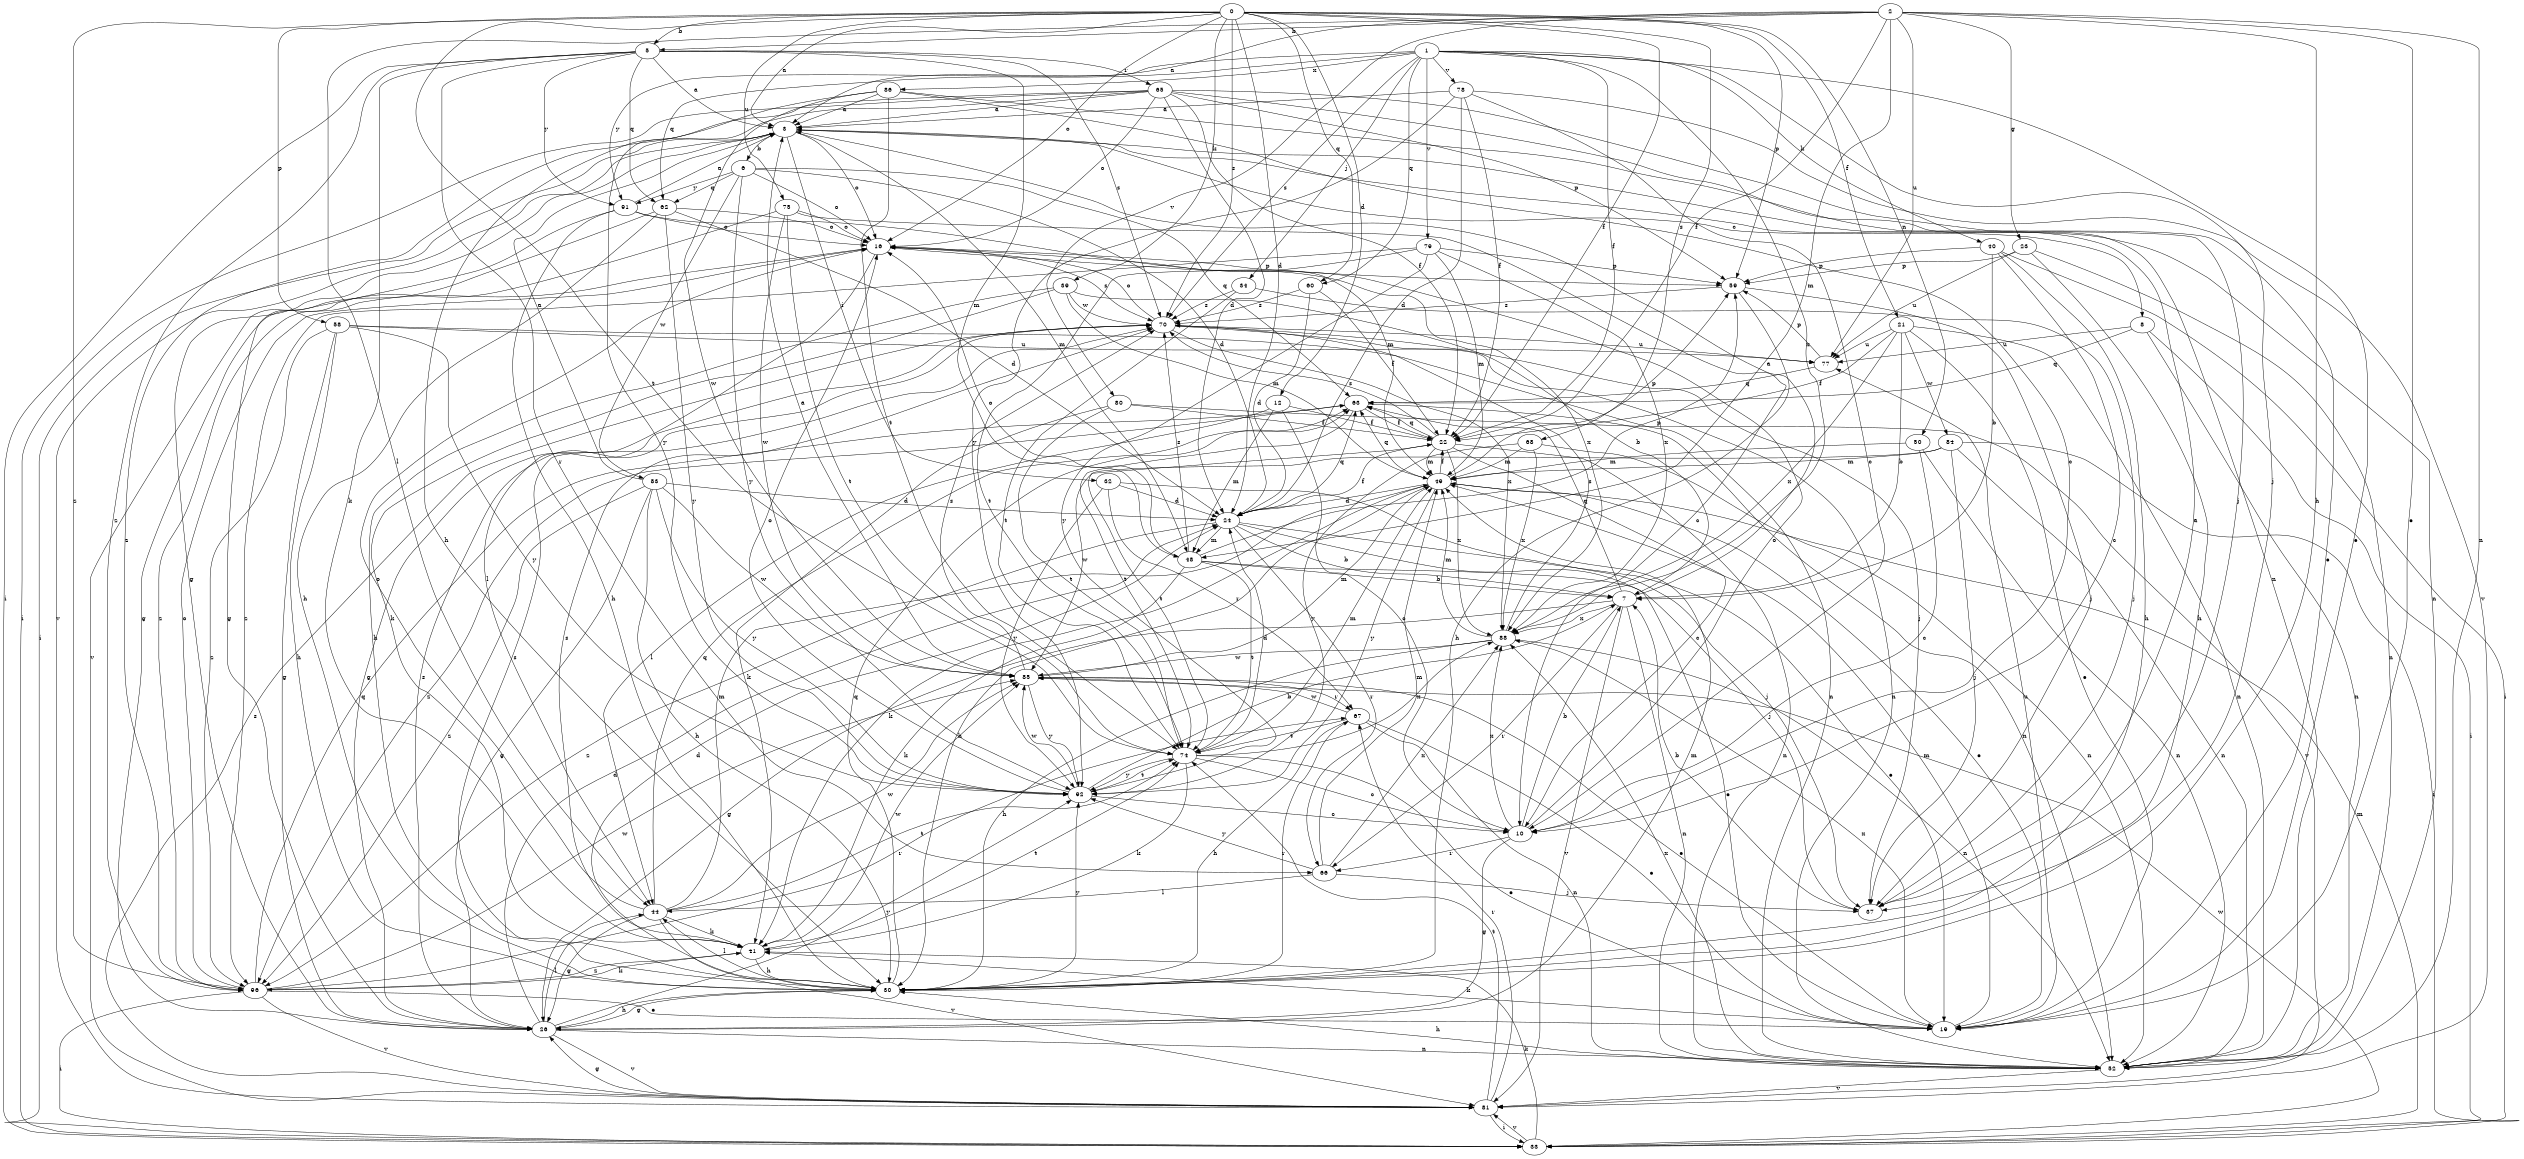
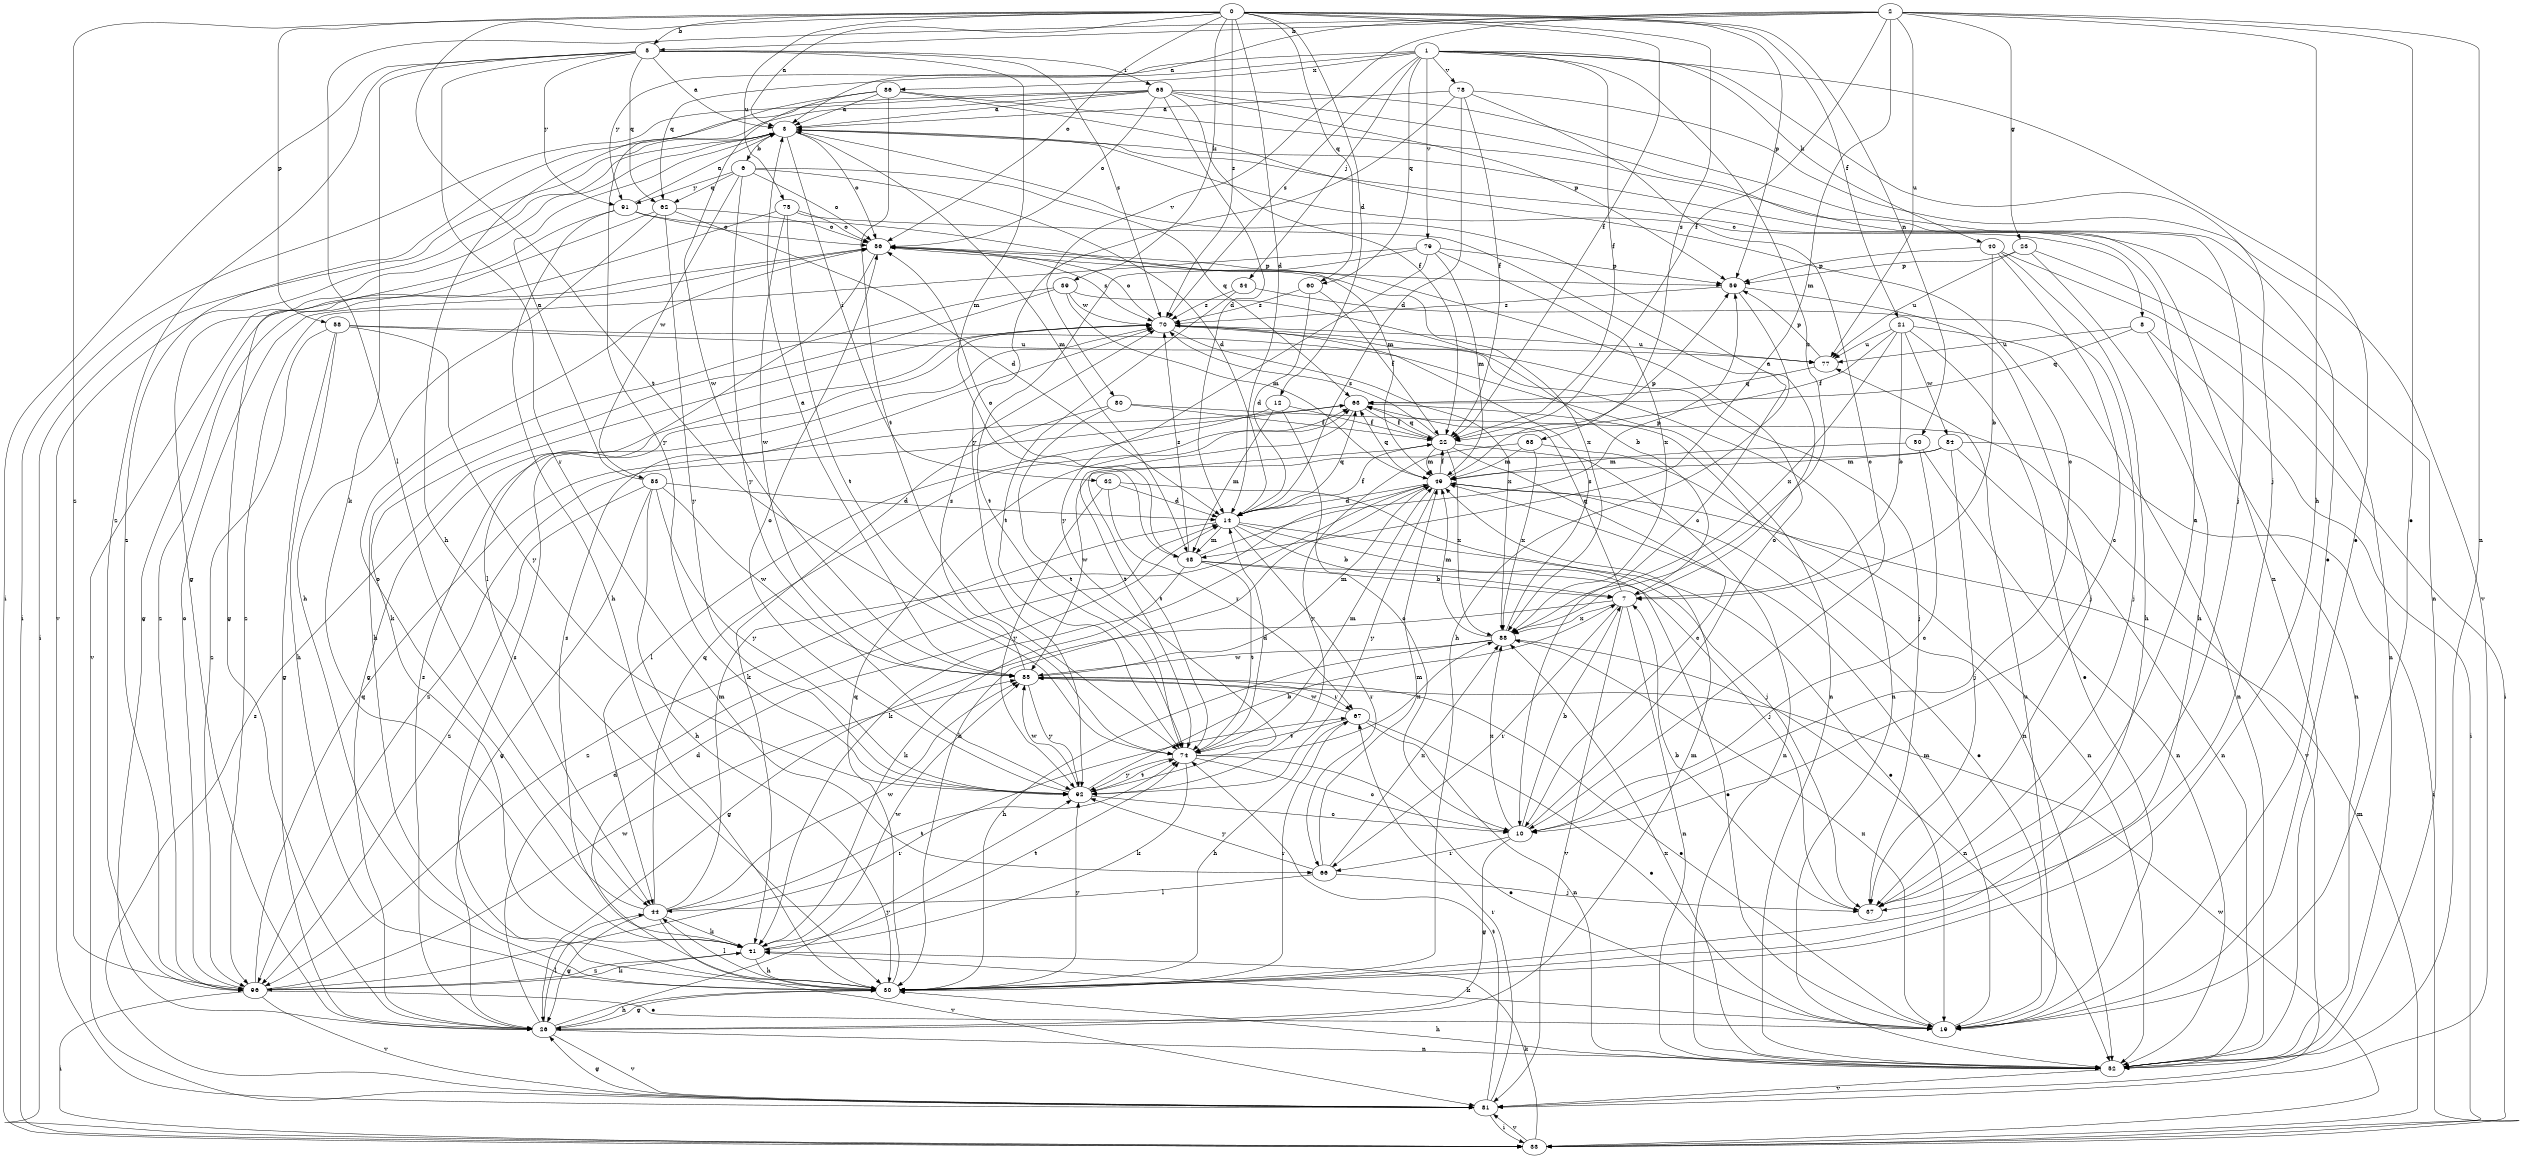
(878, 247) -> (878, 247)
(1228, 521) -> (1228, 521)
